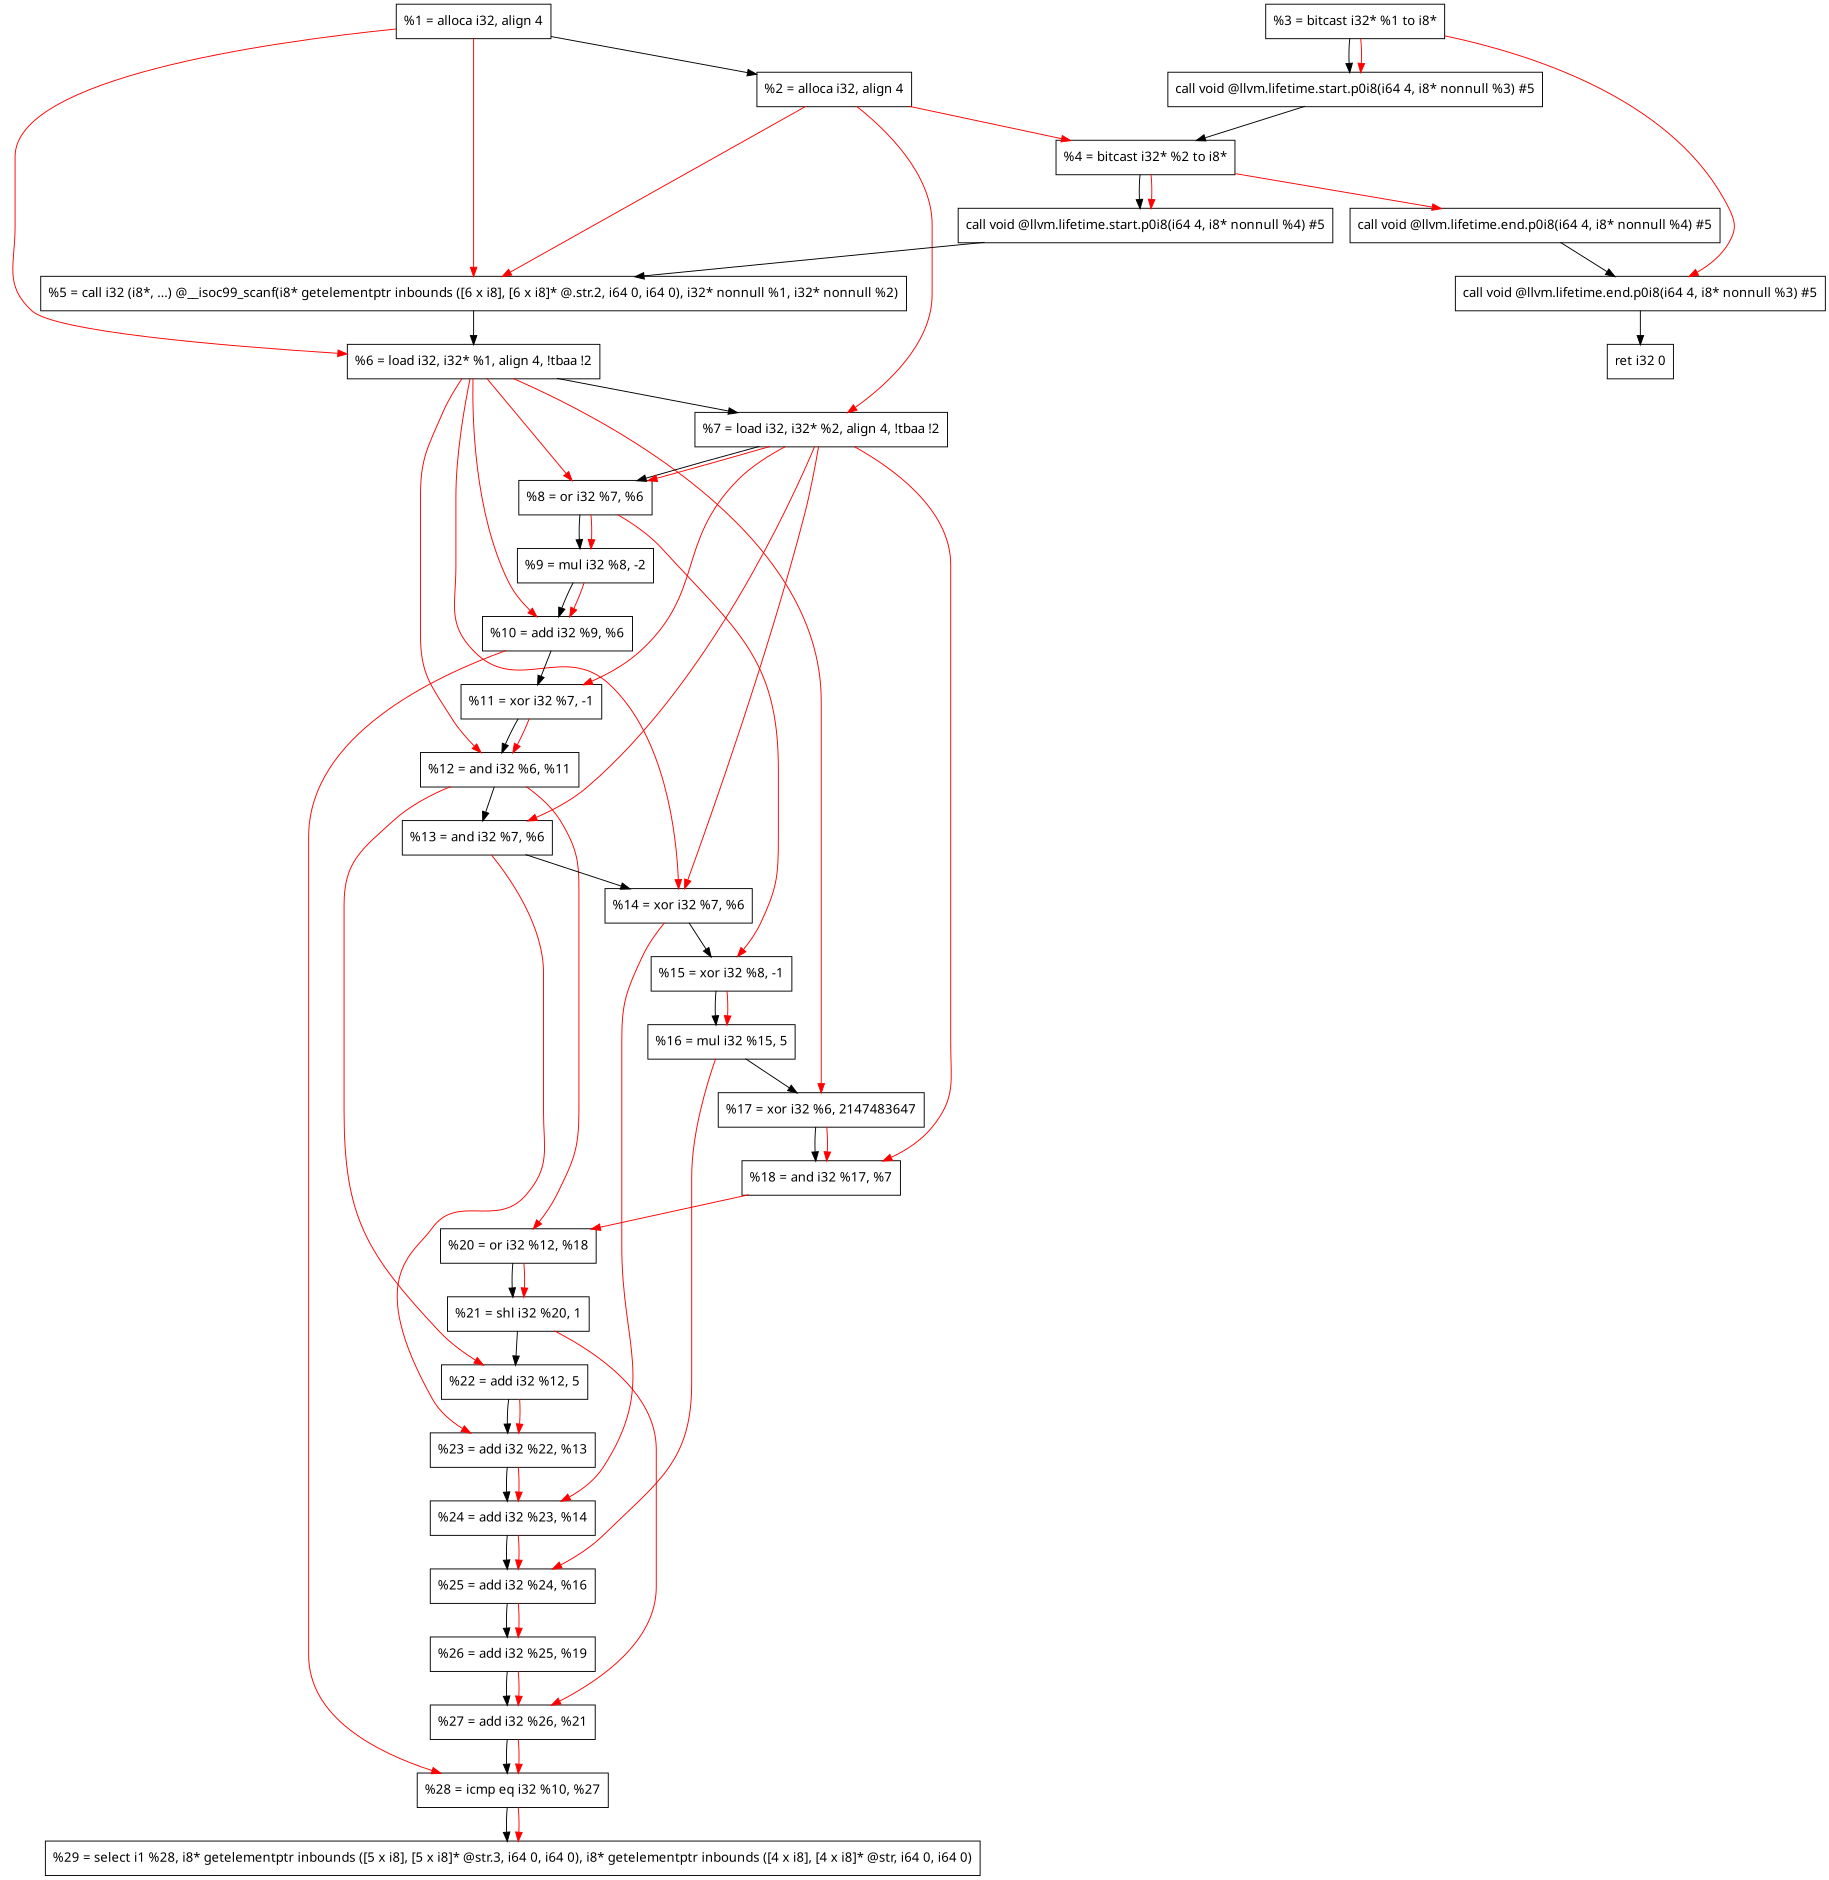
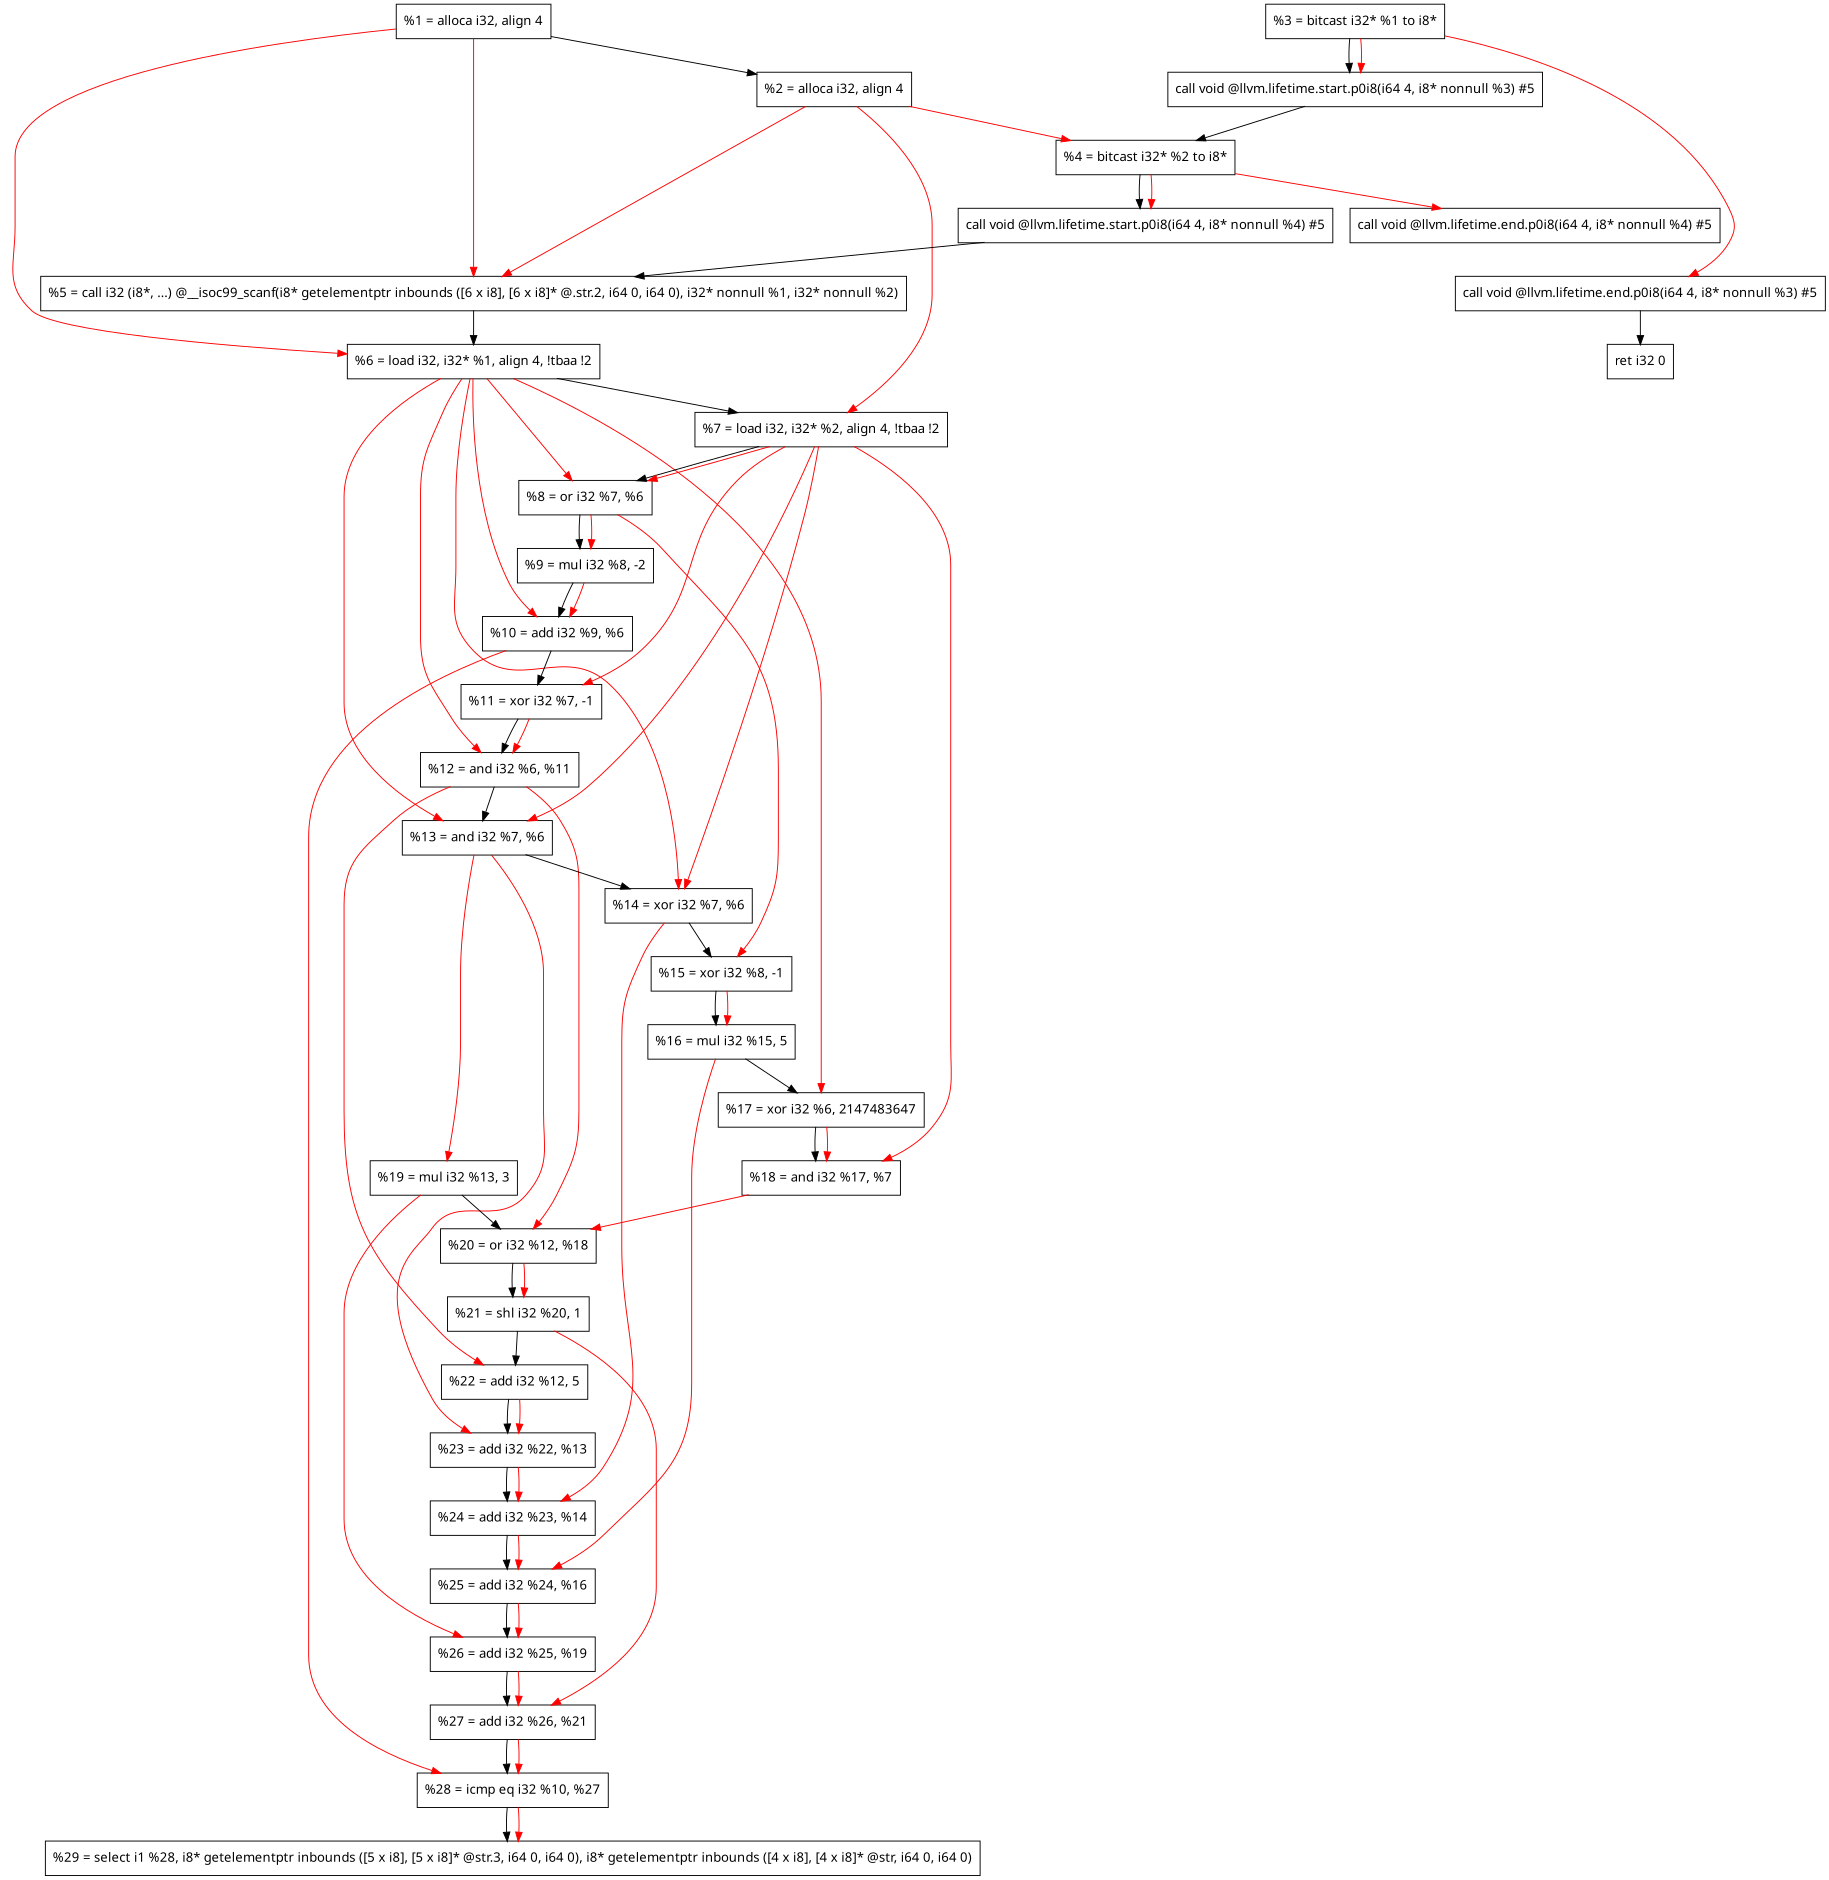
(1584, 257) -> none
none -> (344, 596)
none -> (444, 1178)
